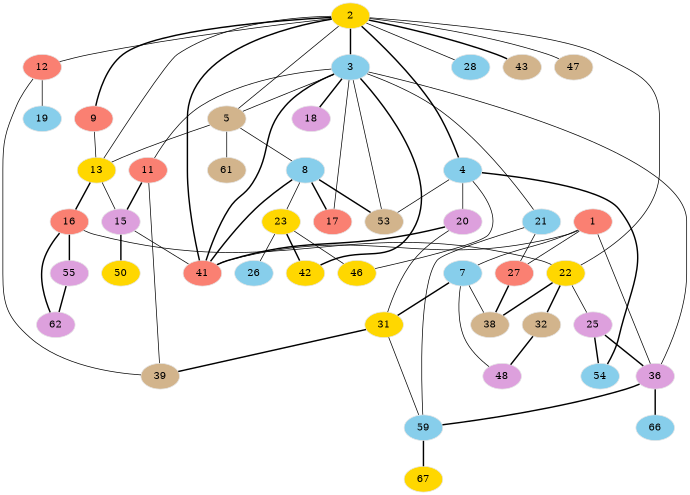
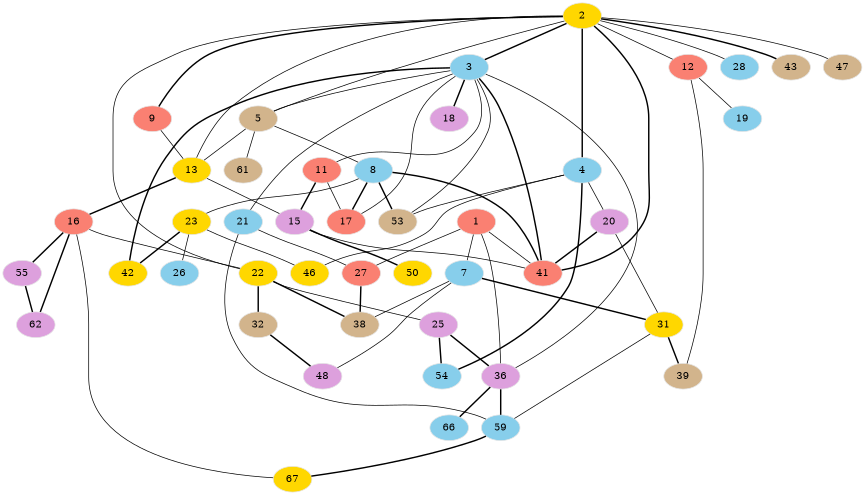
(154, 273) -> (334, 196)
none -> (103, 417)
